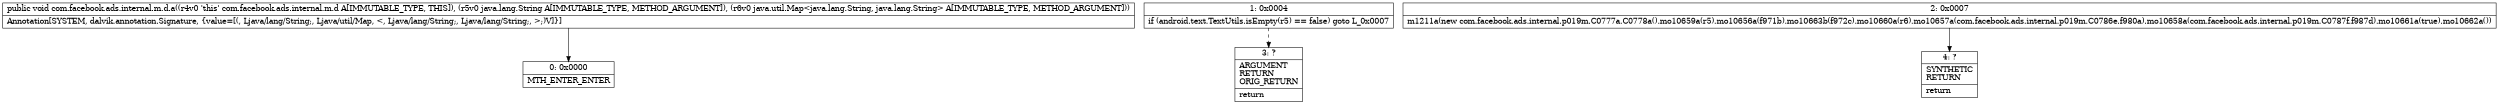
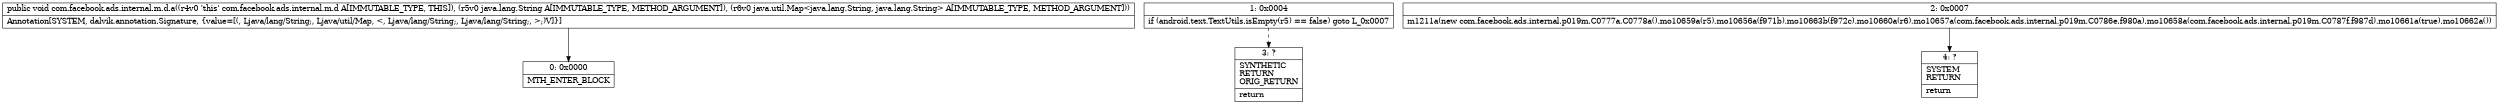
(1263, 66) -> (1263, 66)
(1950, 70) -> (1943, 70)
(569, 81) -> (569, 81)
